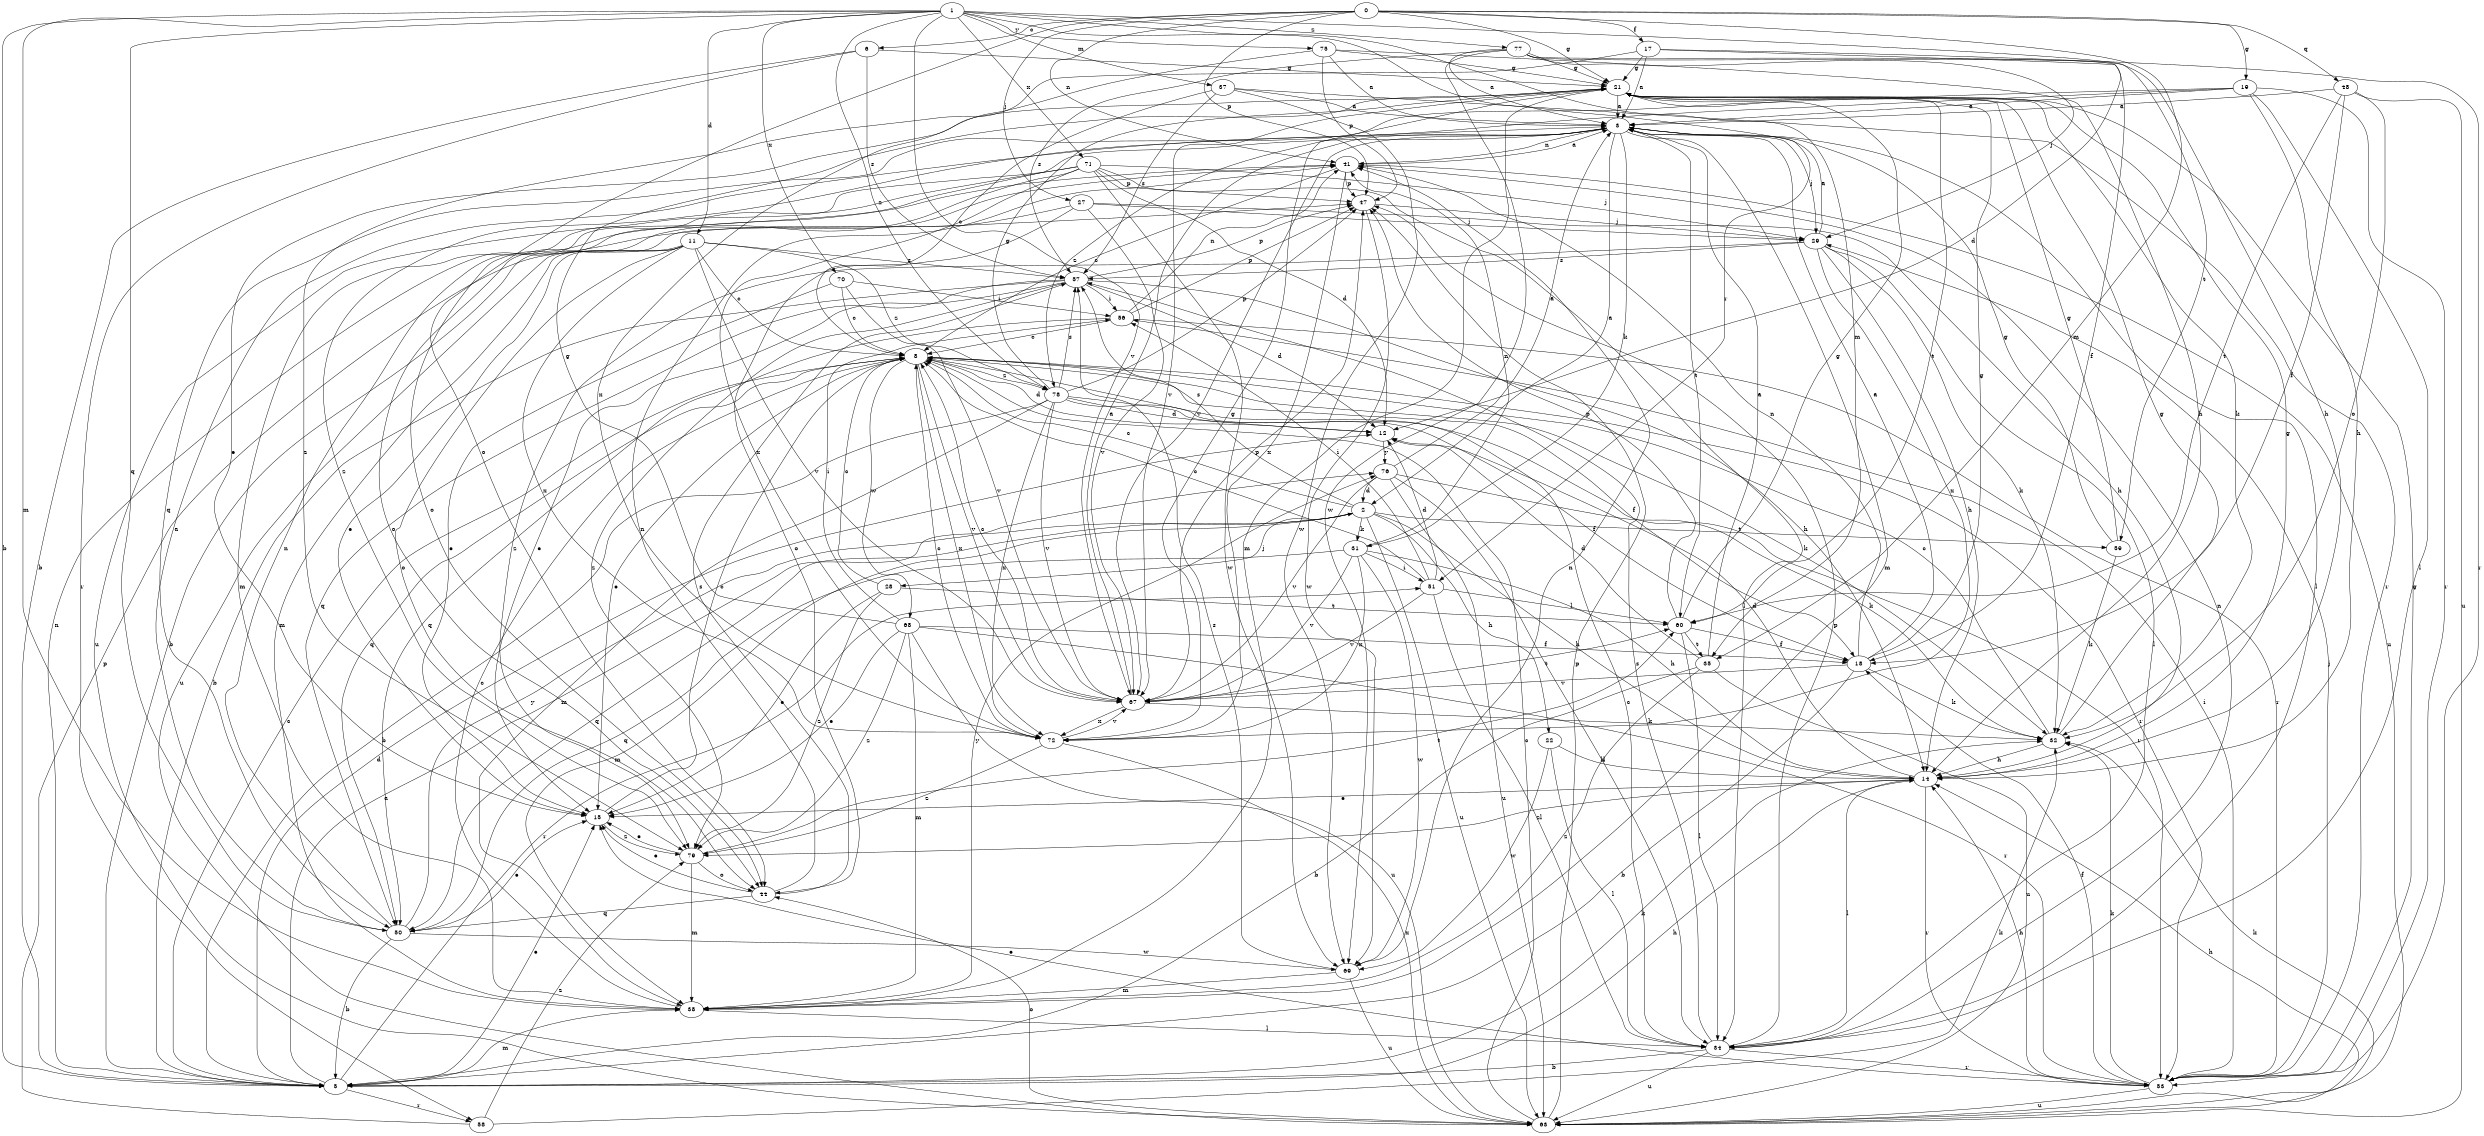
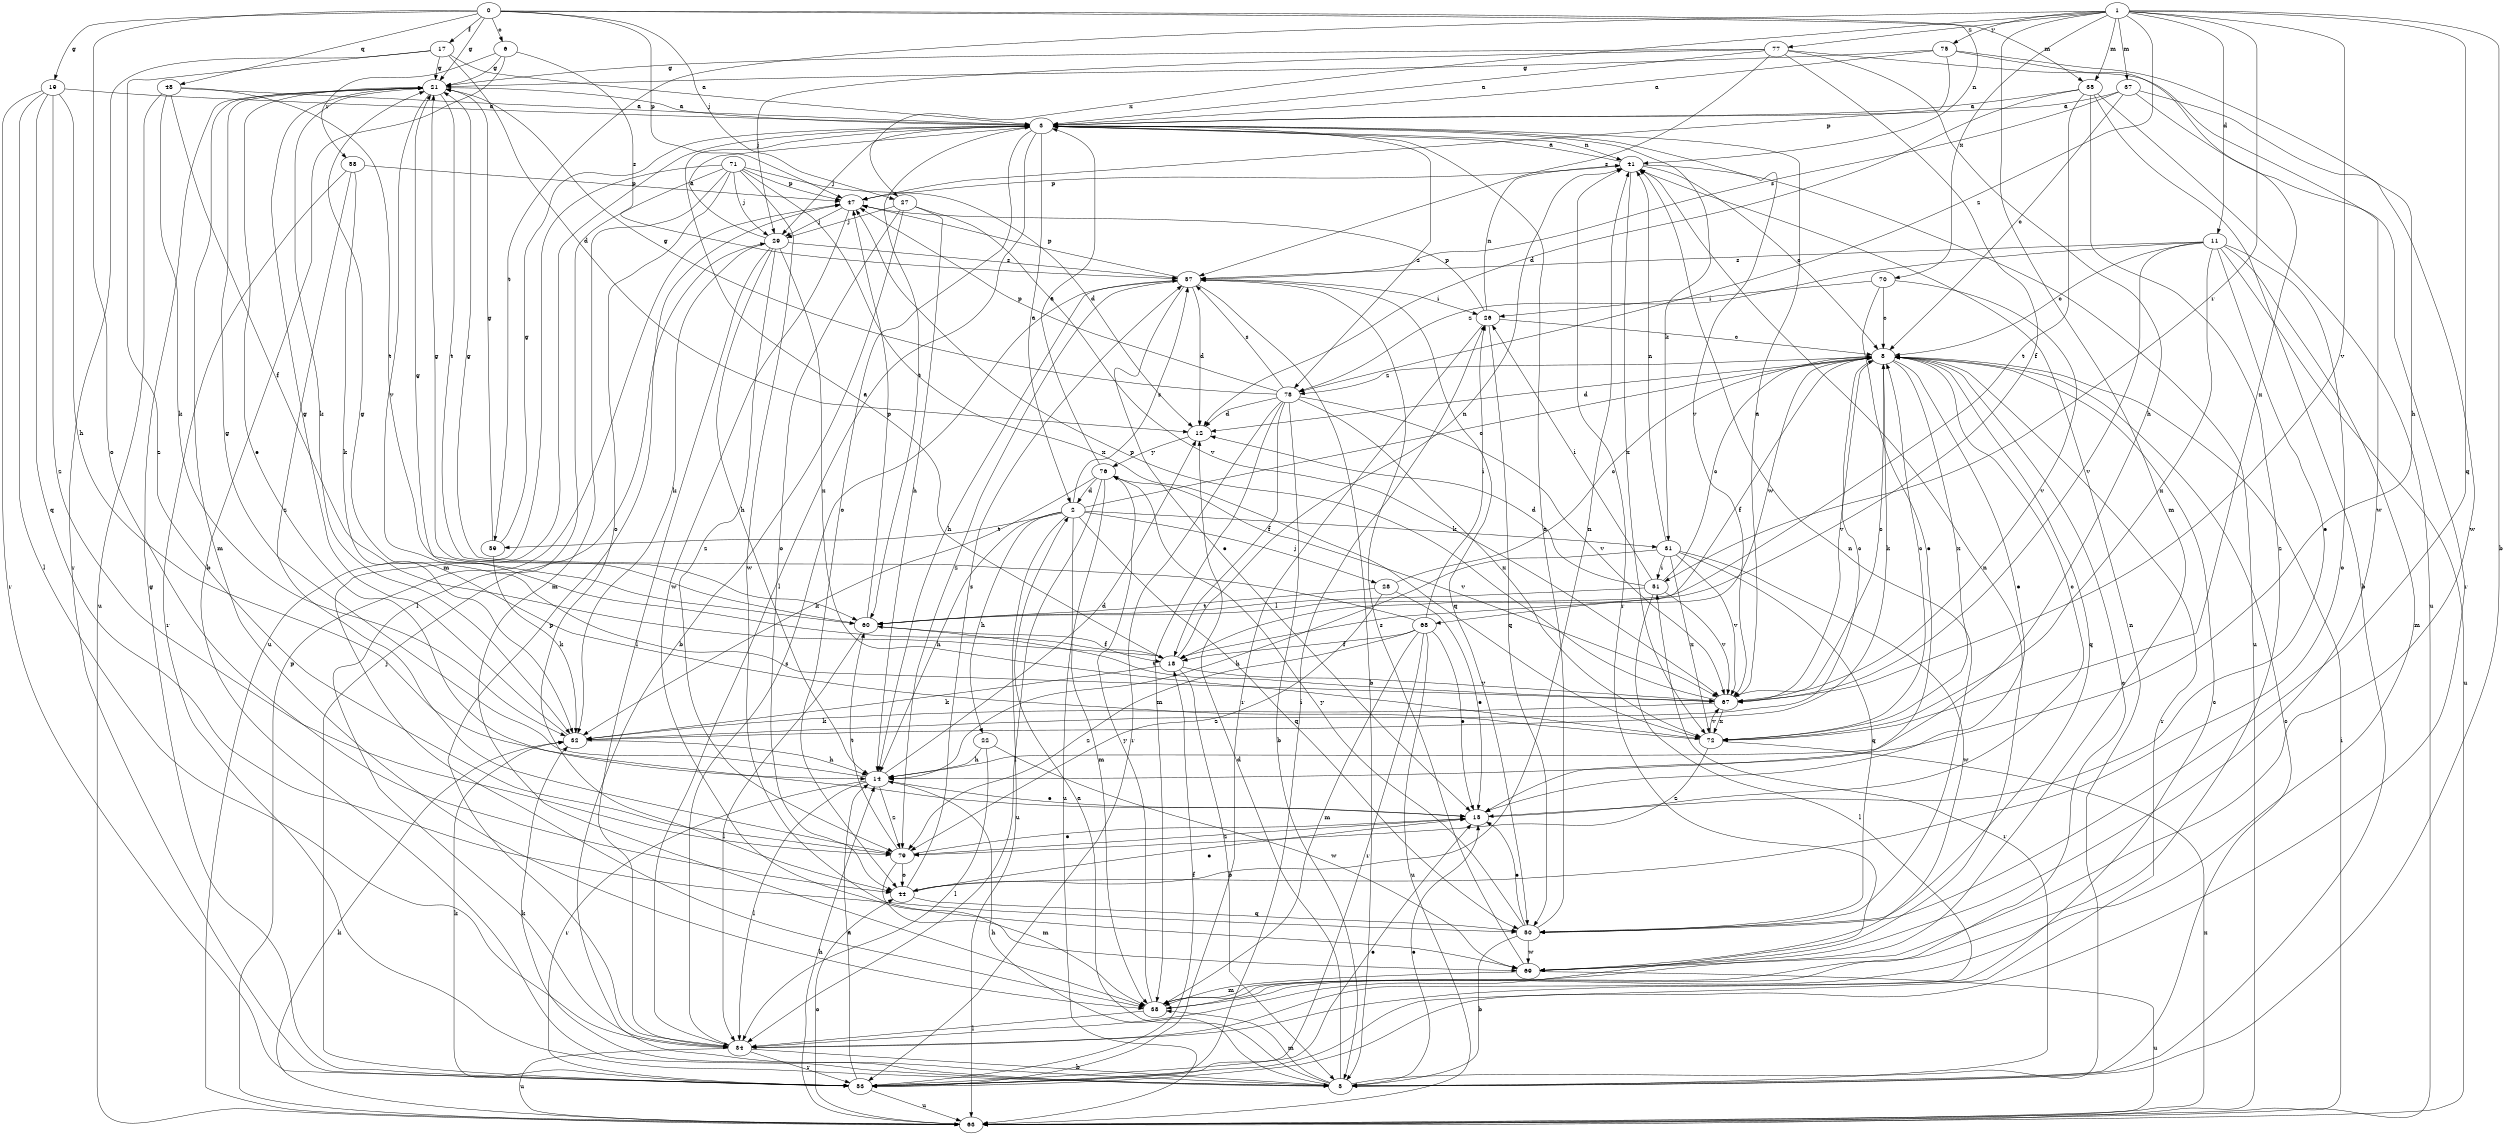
(1019, 86) -> (1487, 62)
(1122, 318) -> (1488, 318)
(2353, 414) -> (180, 414)
(2219, 606) -> (1623, 606)
(1692, 643) -> (1737, 561)
(1527, 741) -> (2342, 741)
(2022, 933) -> (850, 933)
(406, 1105) -> (404, 975)
